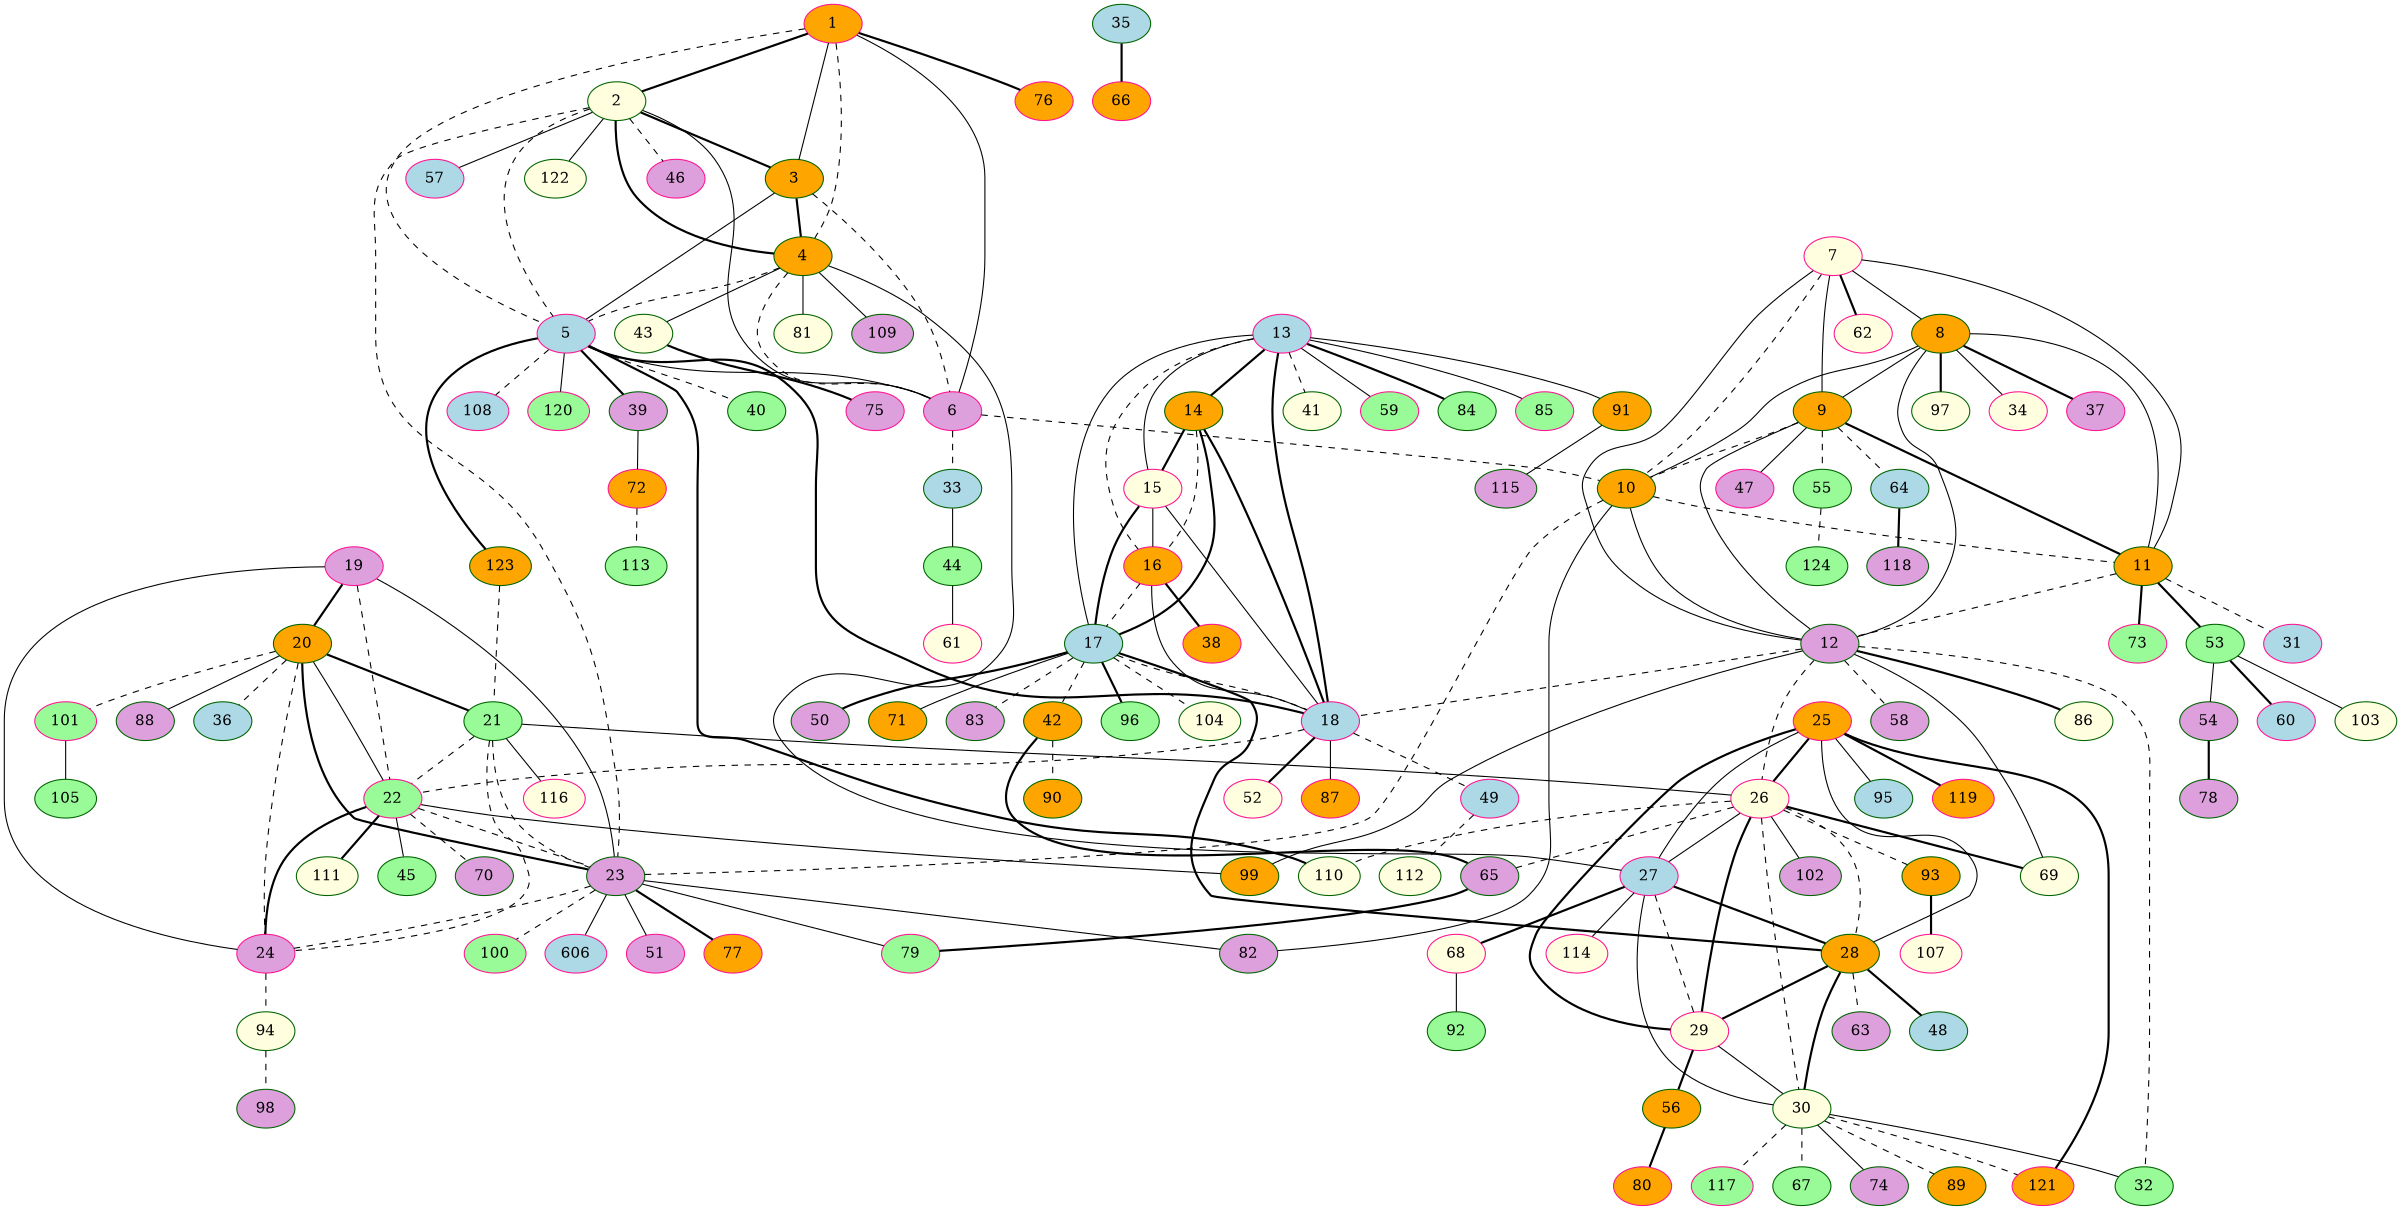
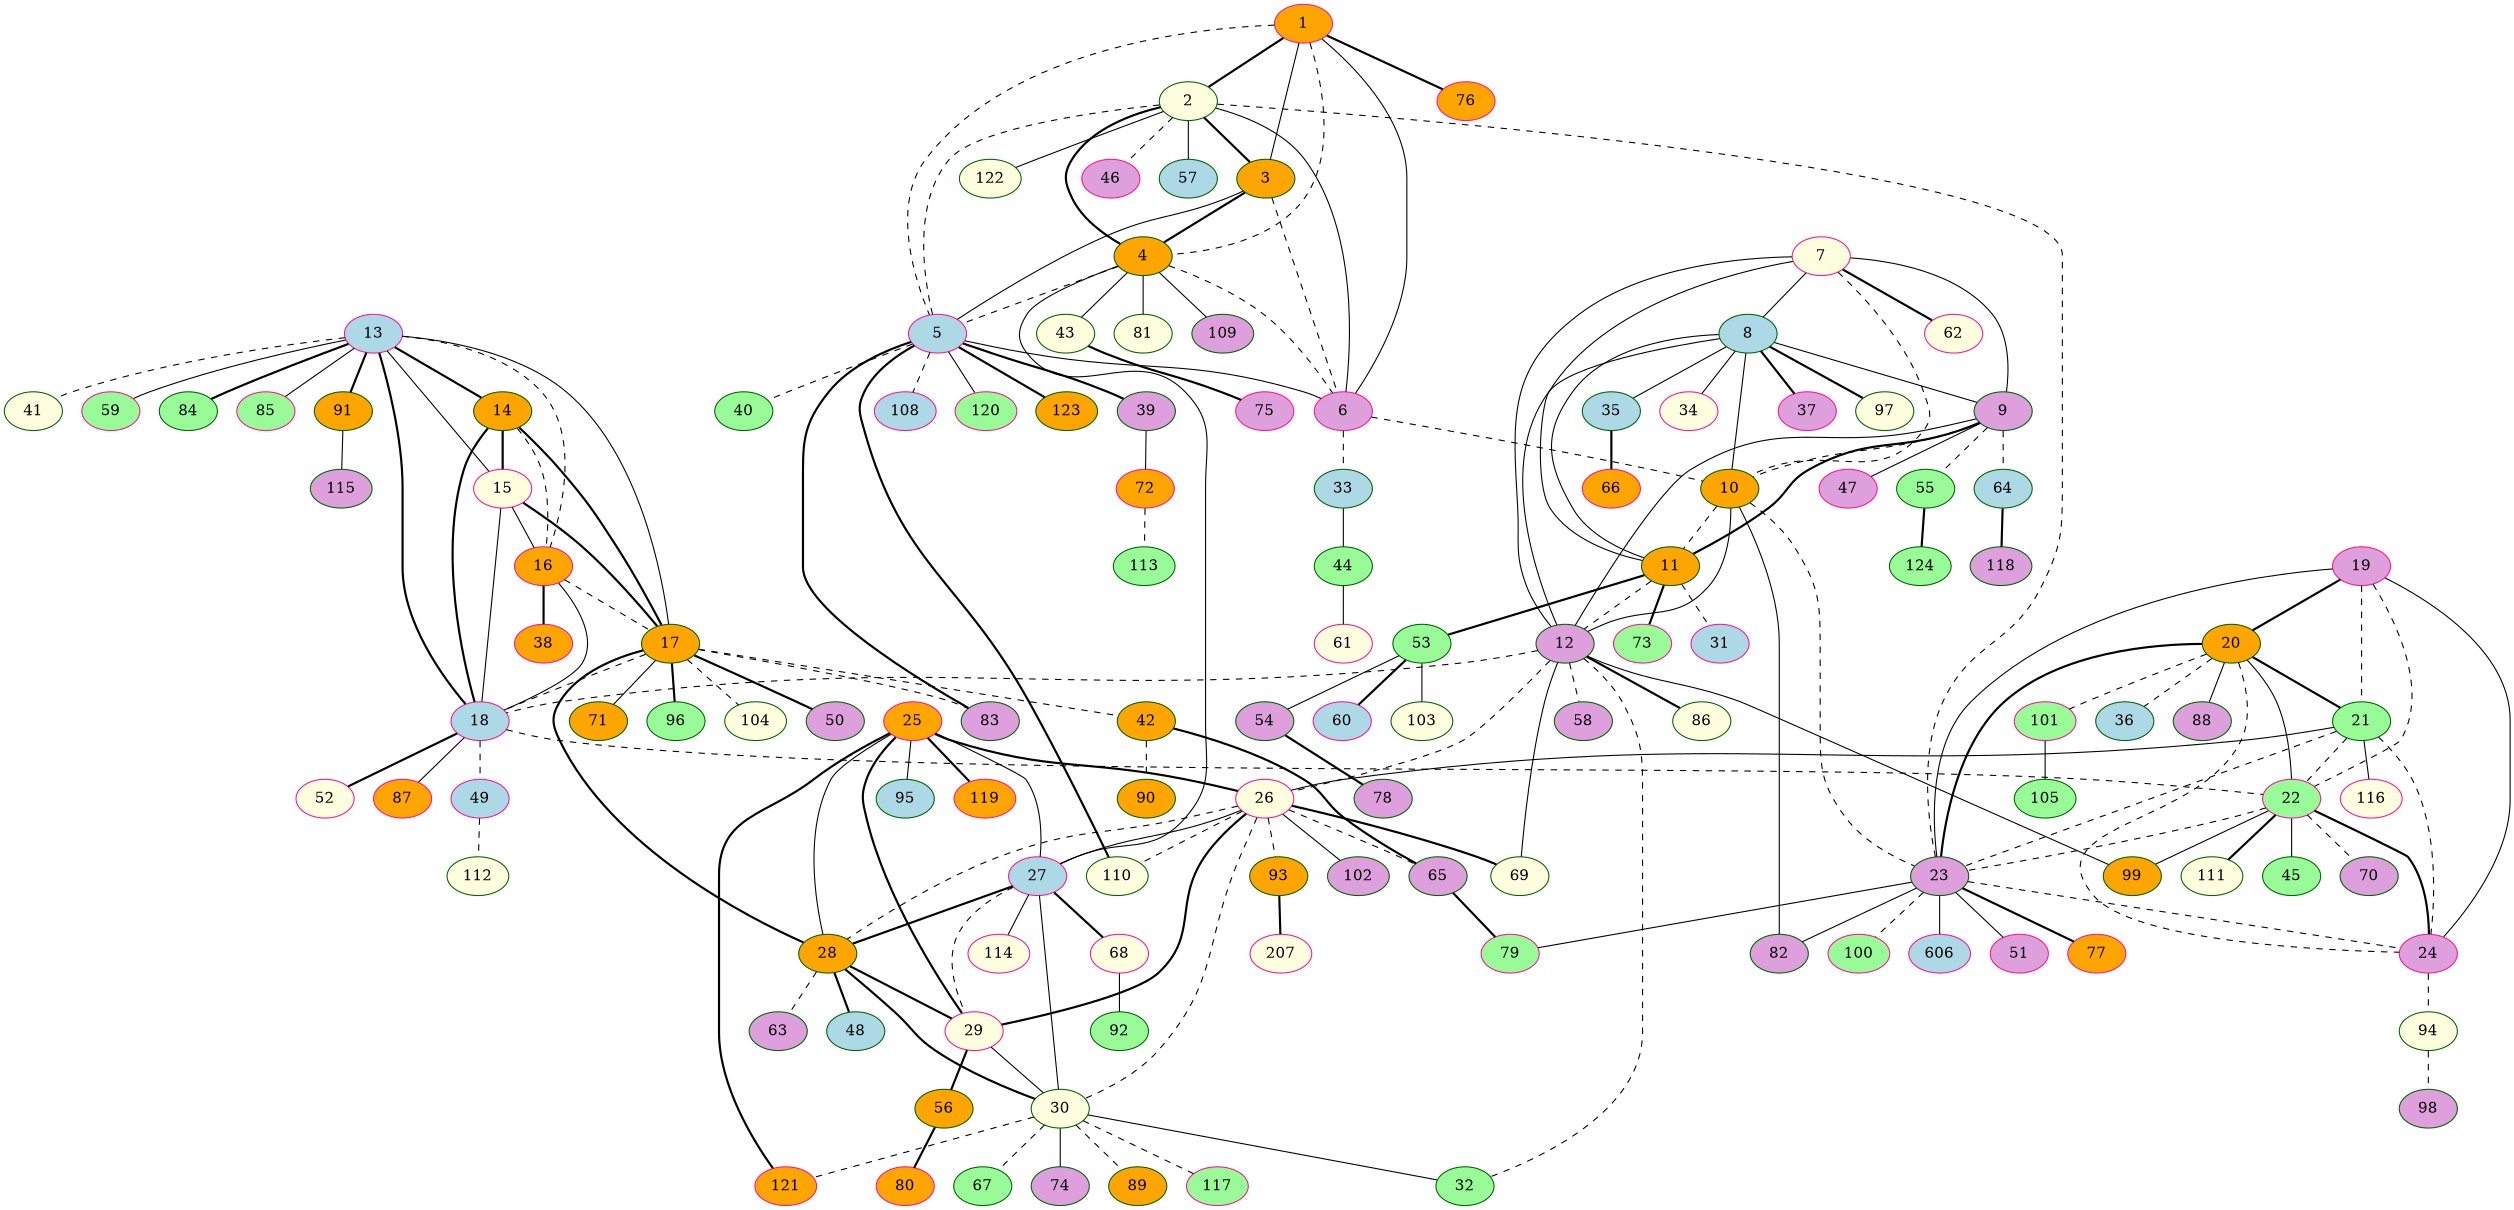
(435, 179) -> (1188, 179)
(1941, 334) -> (1748, 334)
(1457, 360) -> (358, 372)
none -> (1680, 372)
(1822, 411) -> (2003, 411)
(1819, 533) -> (1923, 528)
(846, 629) -> (803, 539)
(497, 644) -> (2362, 644)
(1094, 644) -> (671, 644)
(1931, 954) -> (1281, 954)
